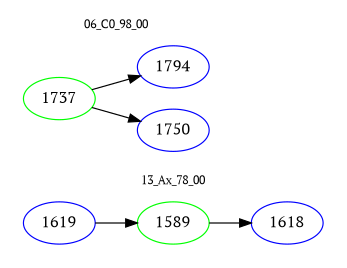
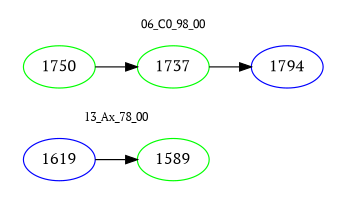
(110, 113) -> (110, 67)
(173, 130) -> (59, 67)
(287, 223) -> none
